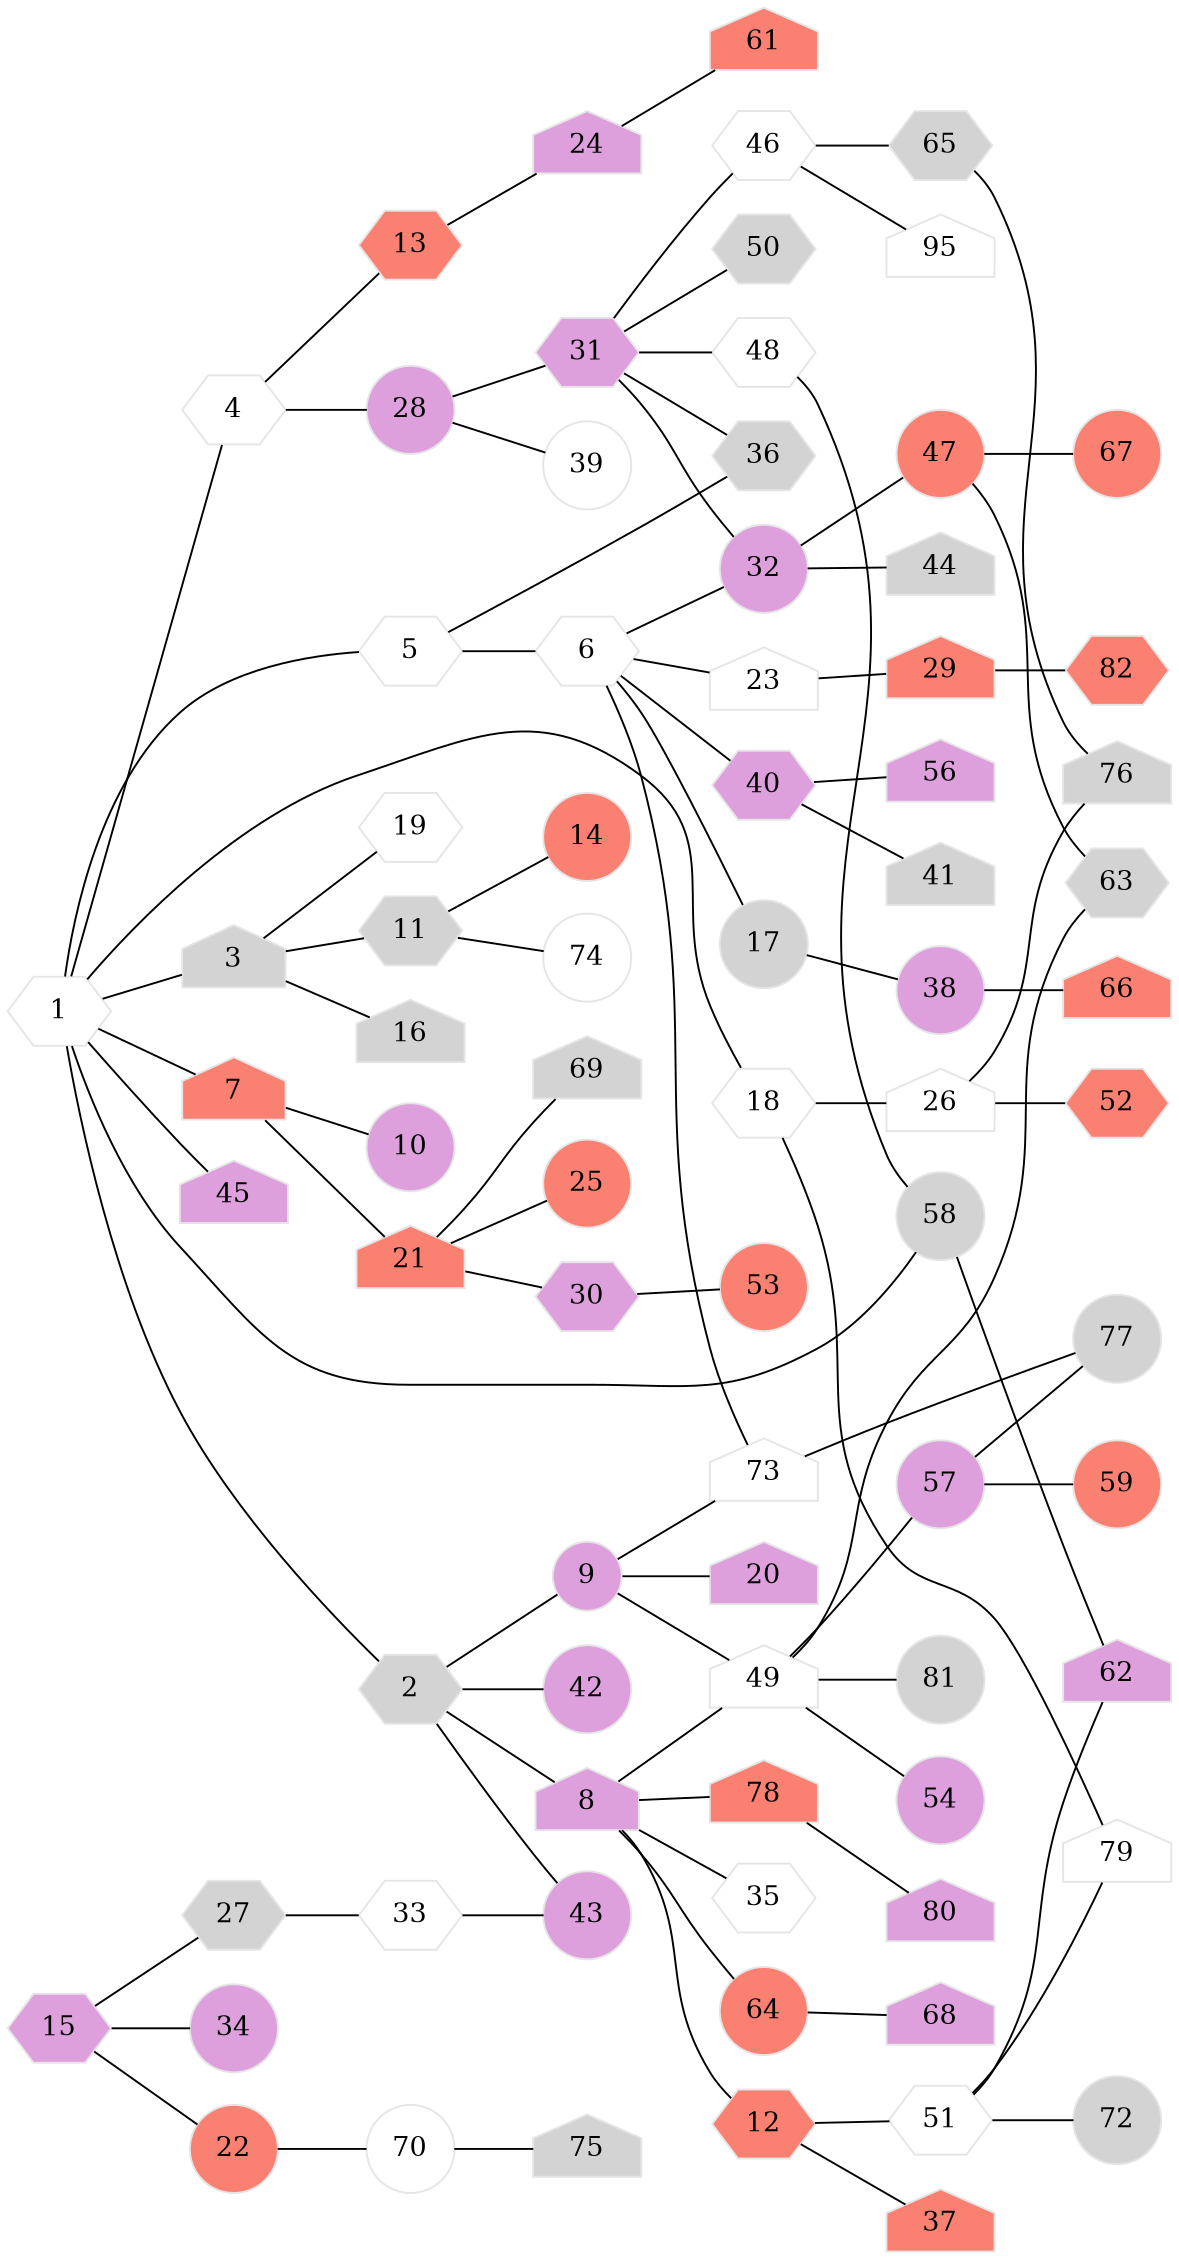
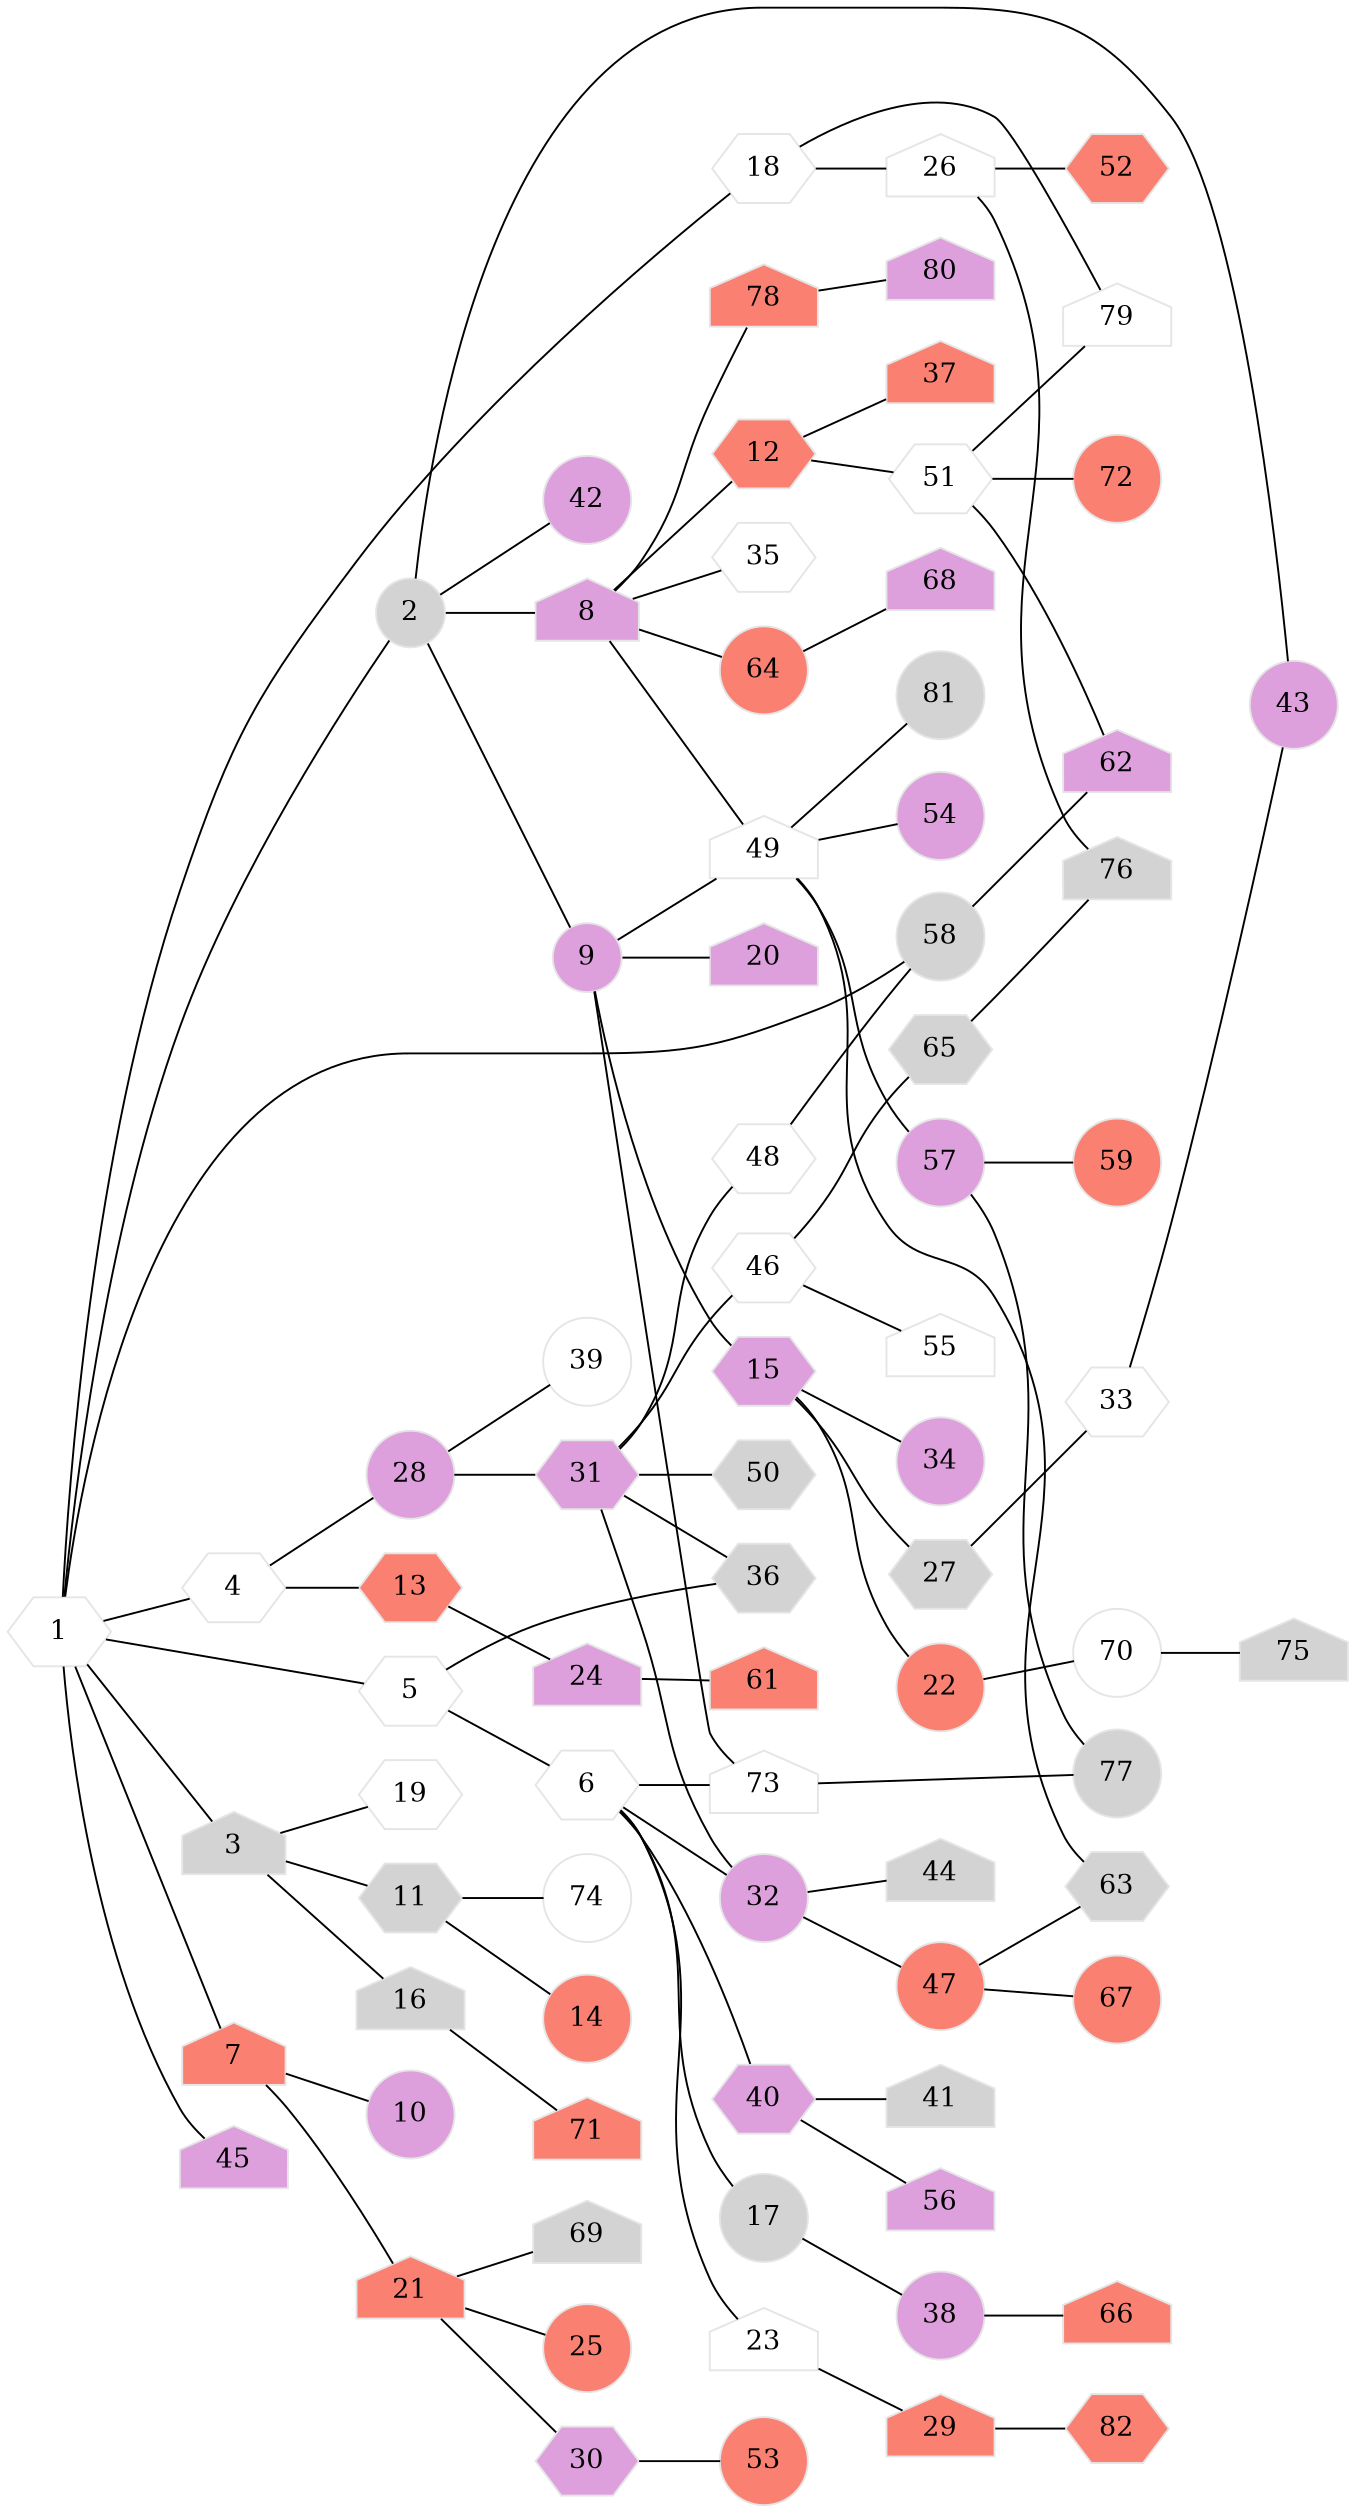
(941, 249) -> (941, 1348)
none -> (644, 1176)
(411, 1689) -> (411, 613)
(1117, 2120) -> (1117, 479)
none -> (587, 2132)
